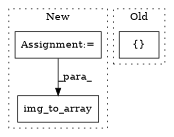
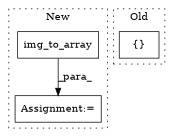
(58, 73) -> (58, 73)
